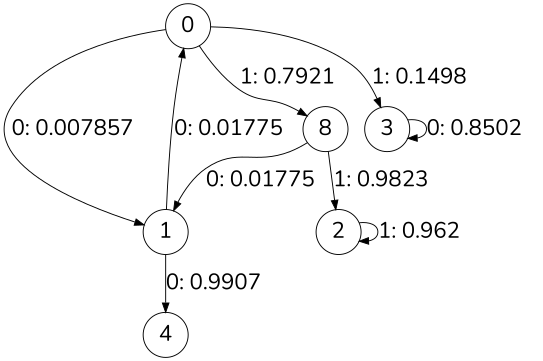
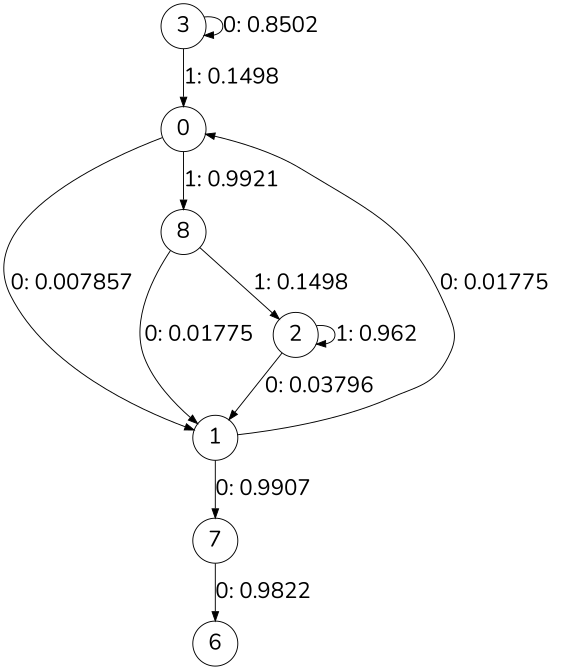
(305, 42) -> (184, 73)
(296, 78) -> (240, 181)
(390, 181) -> (309, 283)
(166, 335) -> (215, 541)
none -> (259, 383)
none -> (215, 644)
